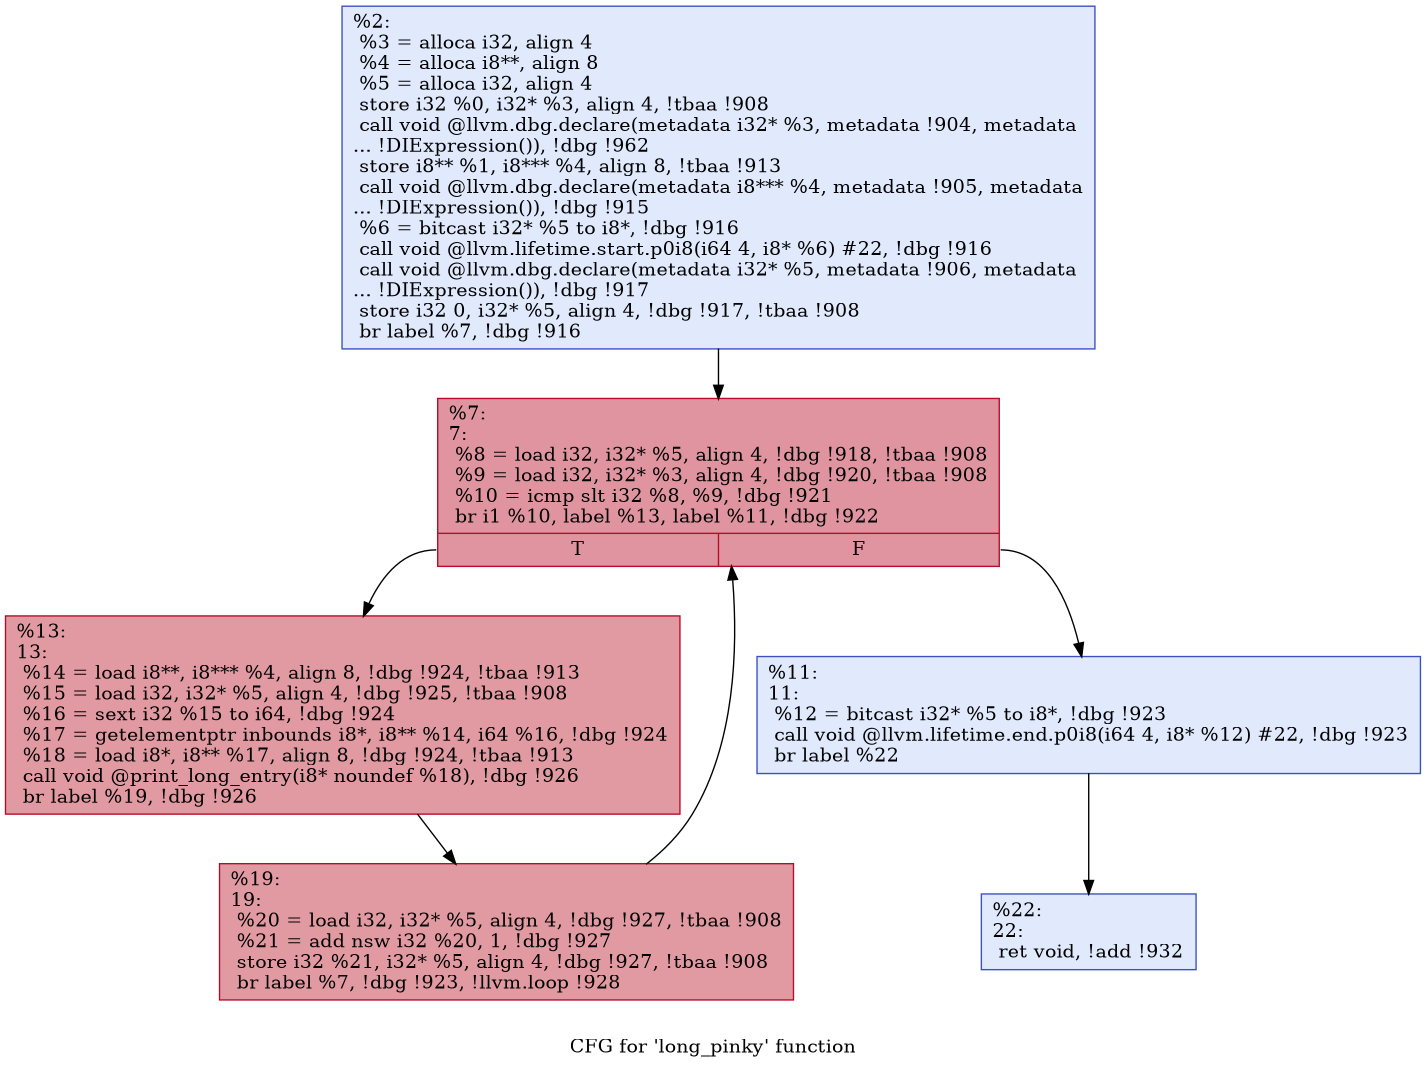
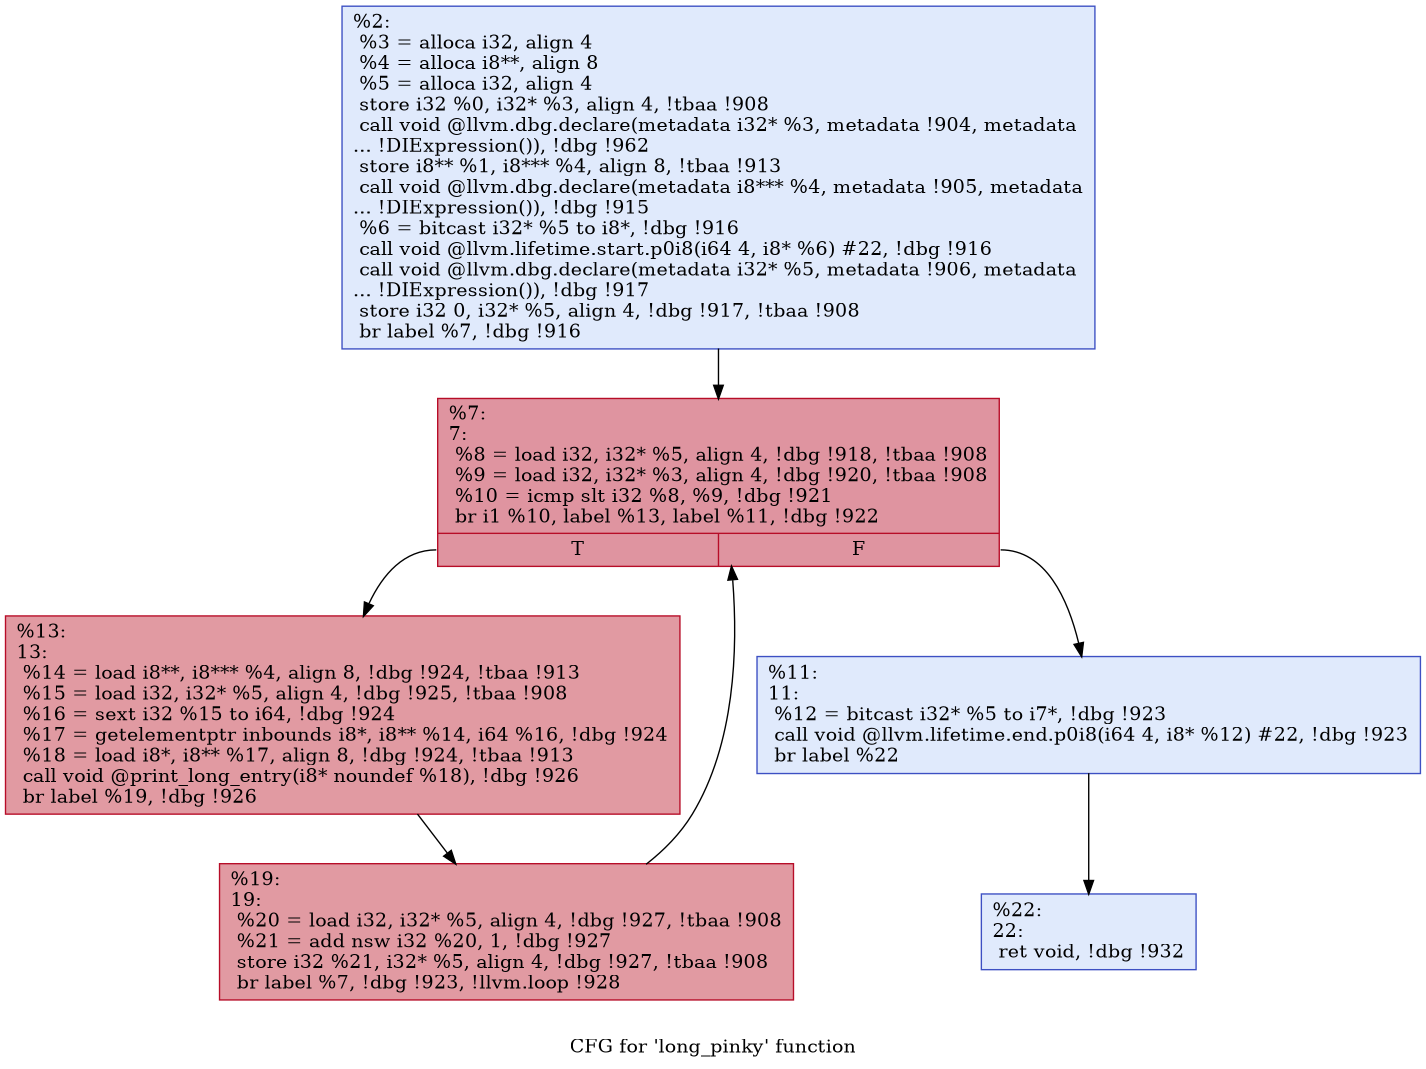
(968, 714) -> (968, 714)
(1088, 952) -> (1089, 952)
